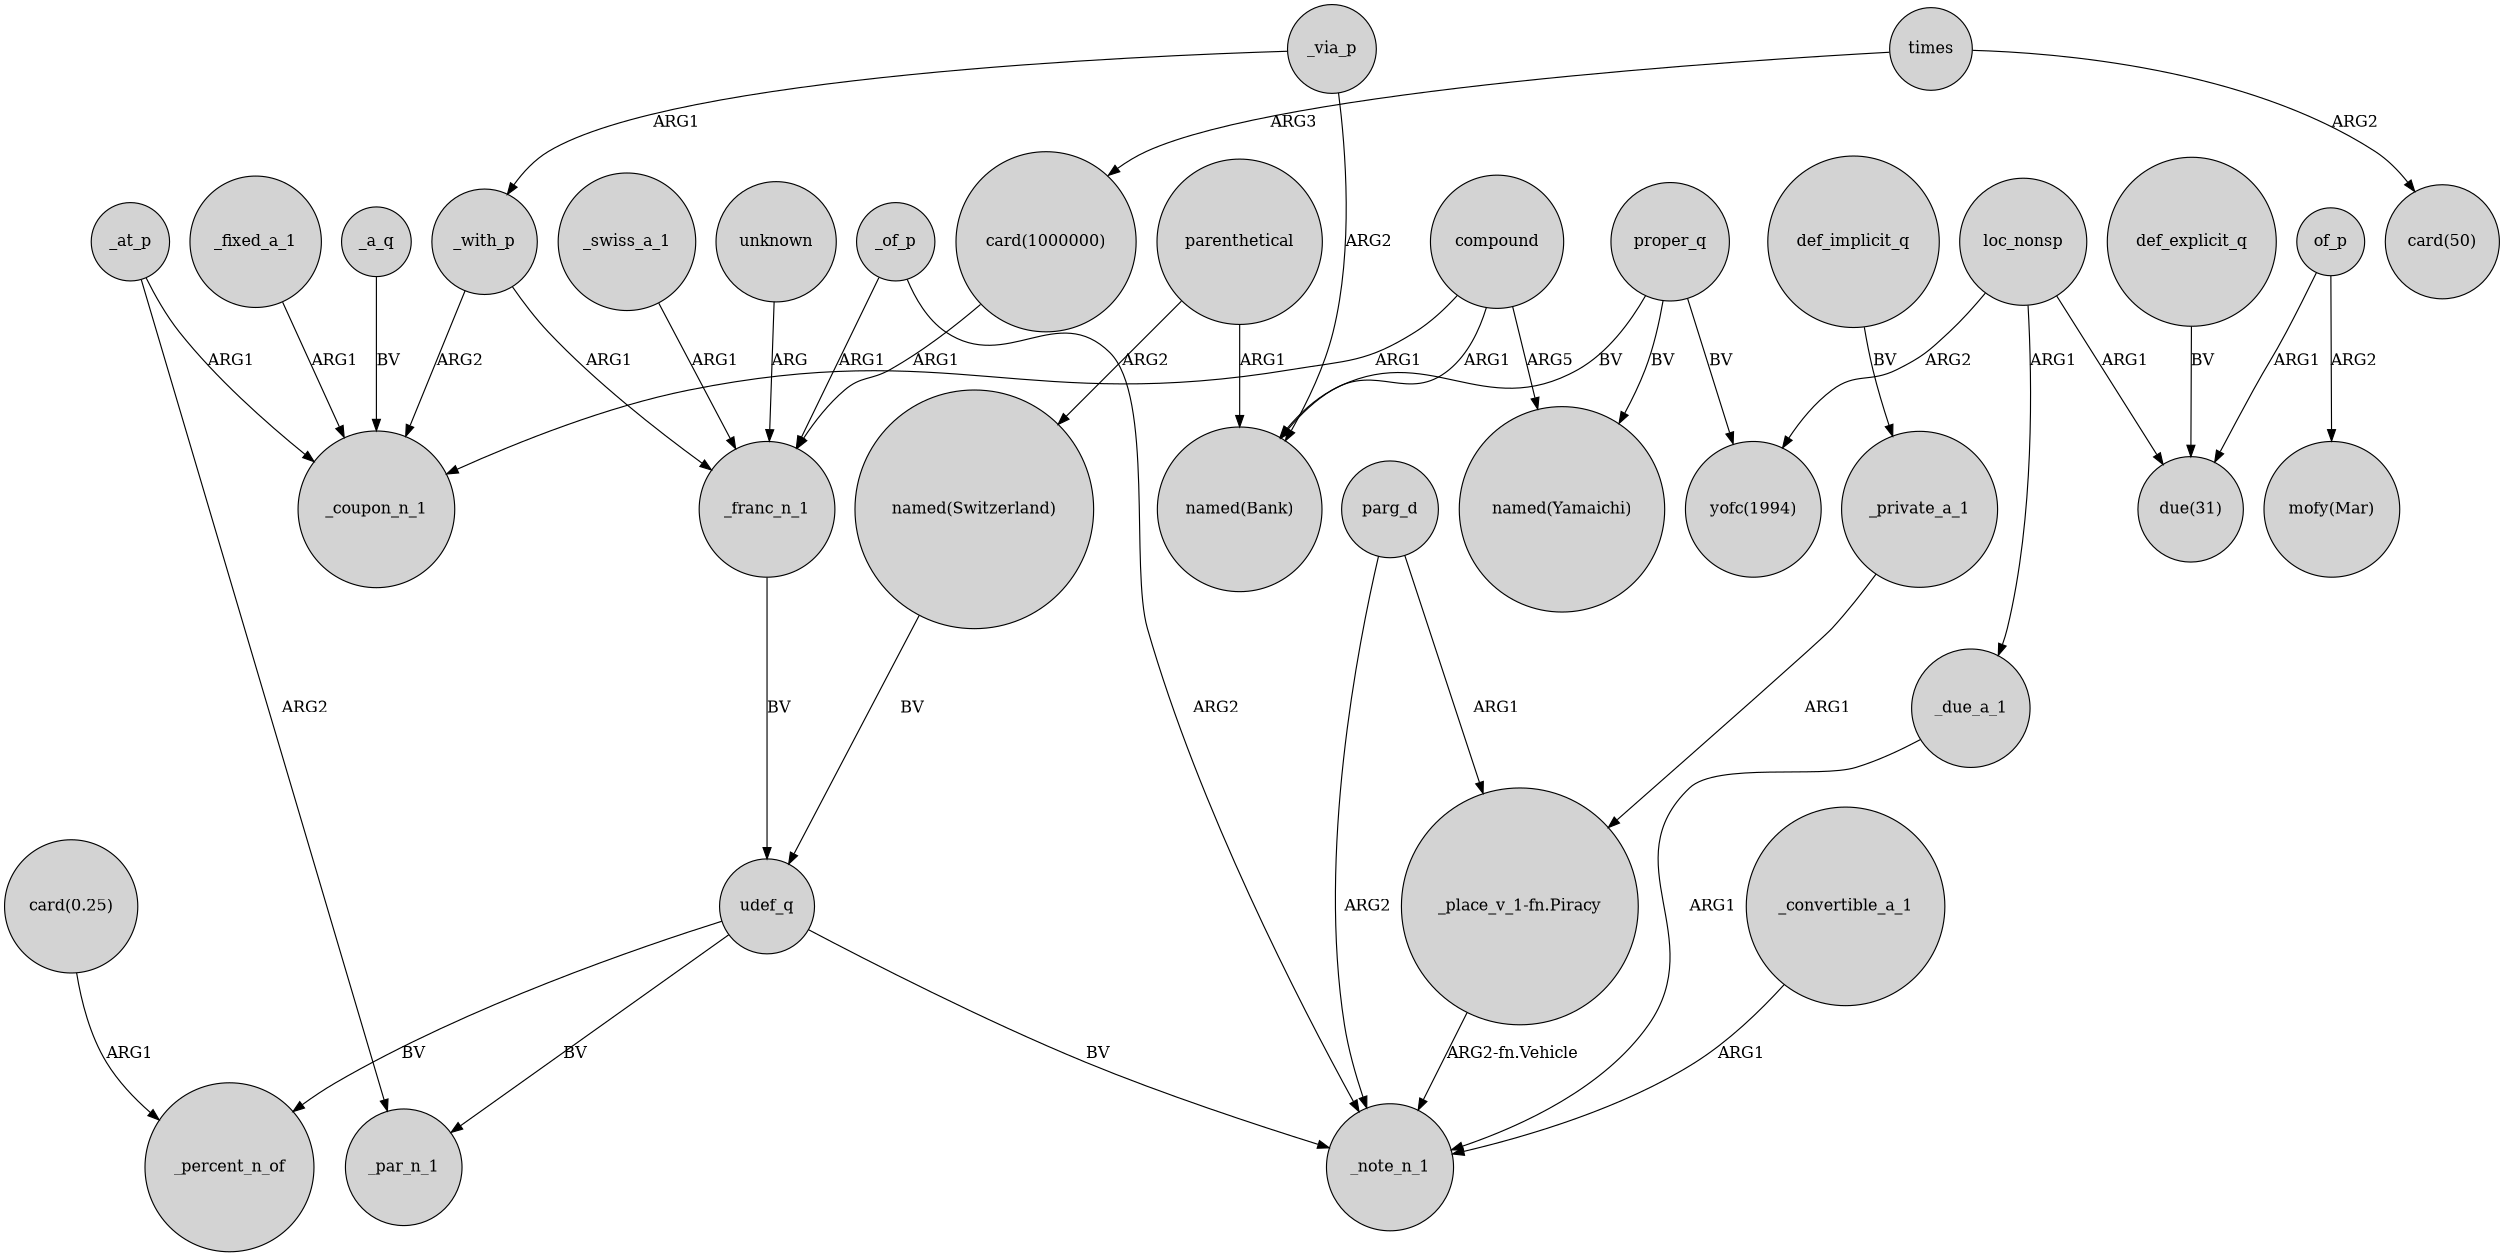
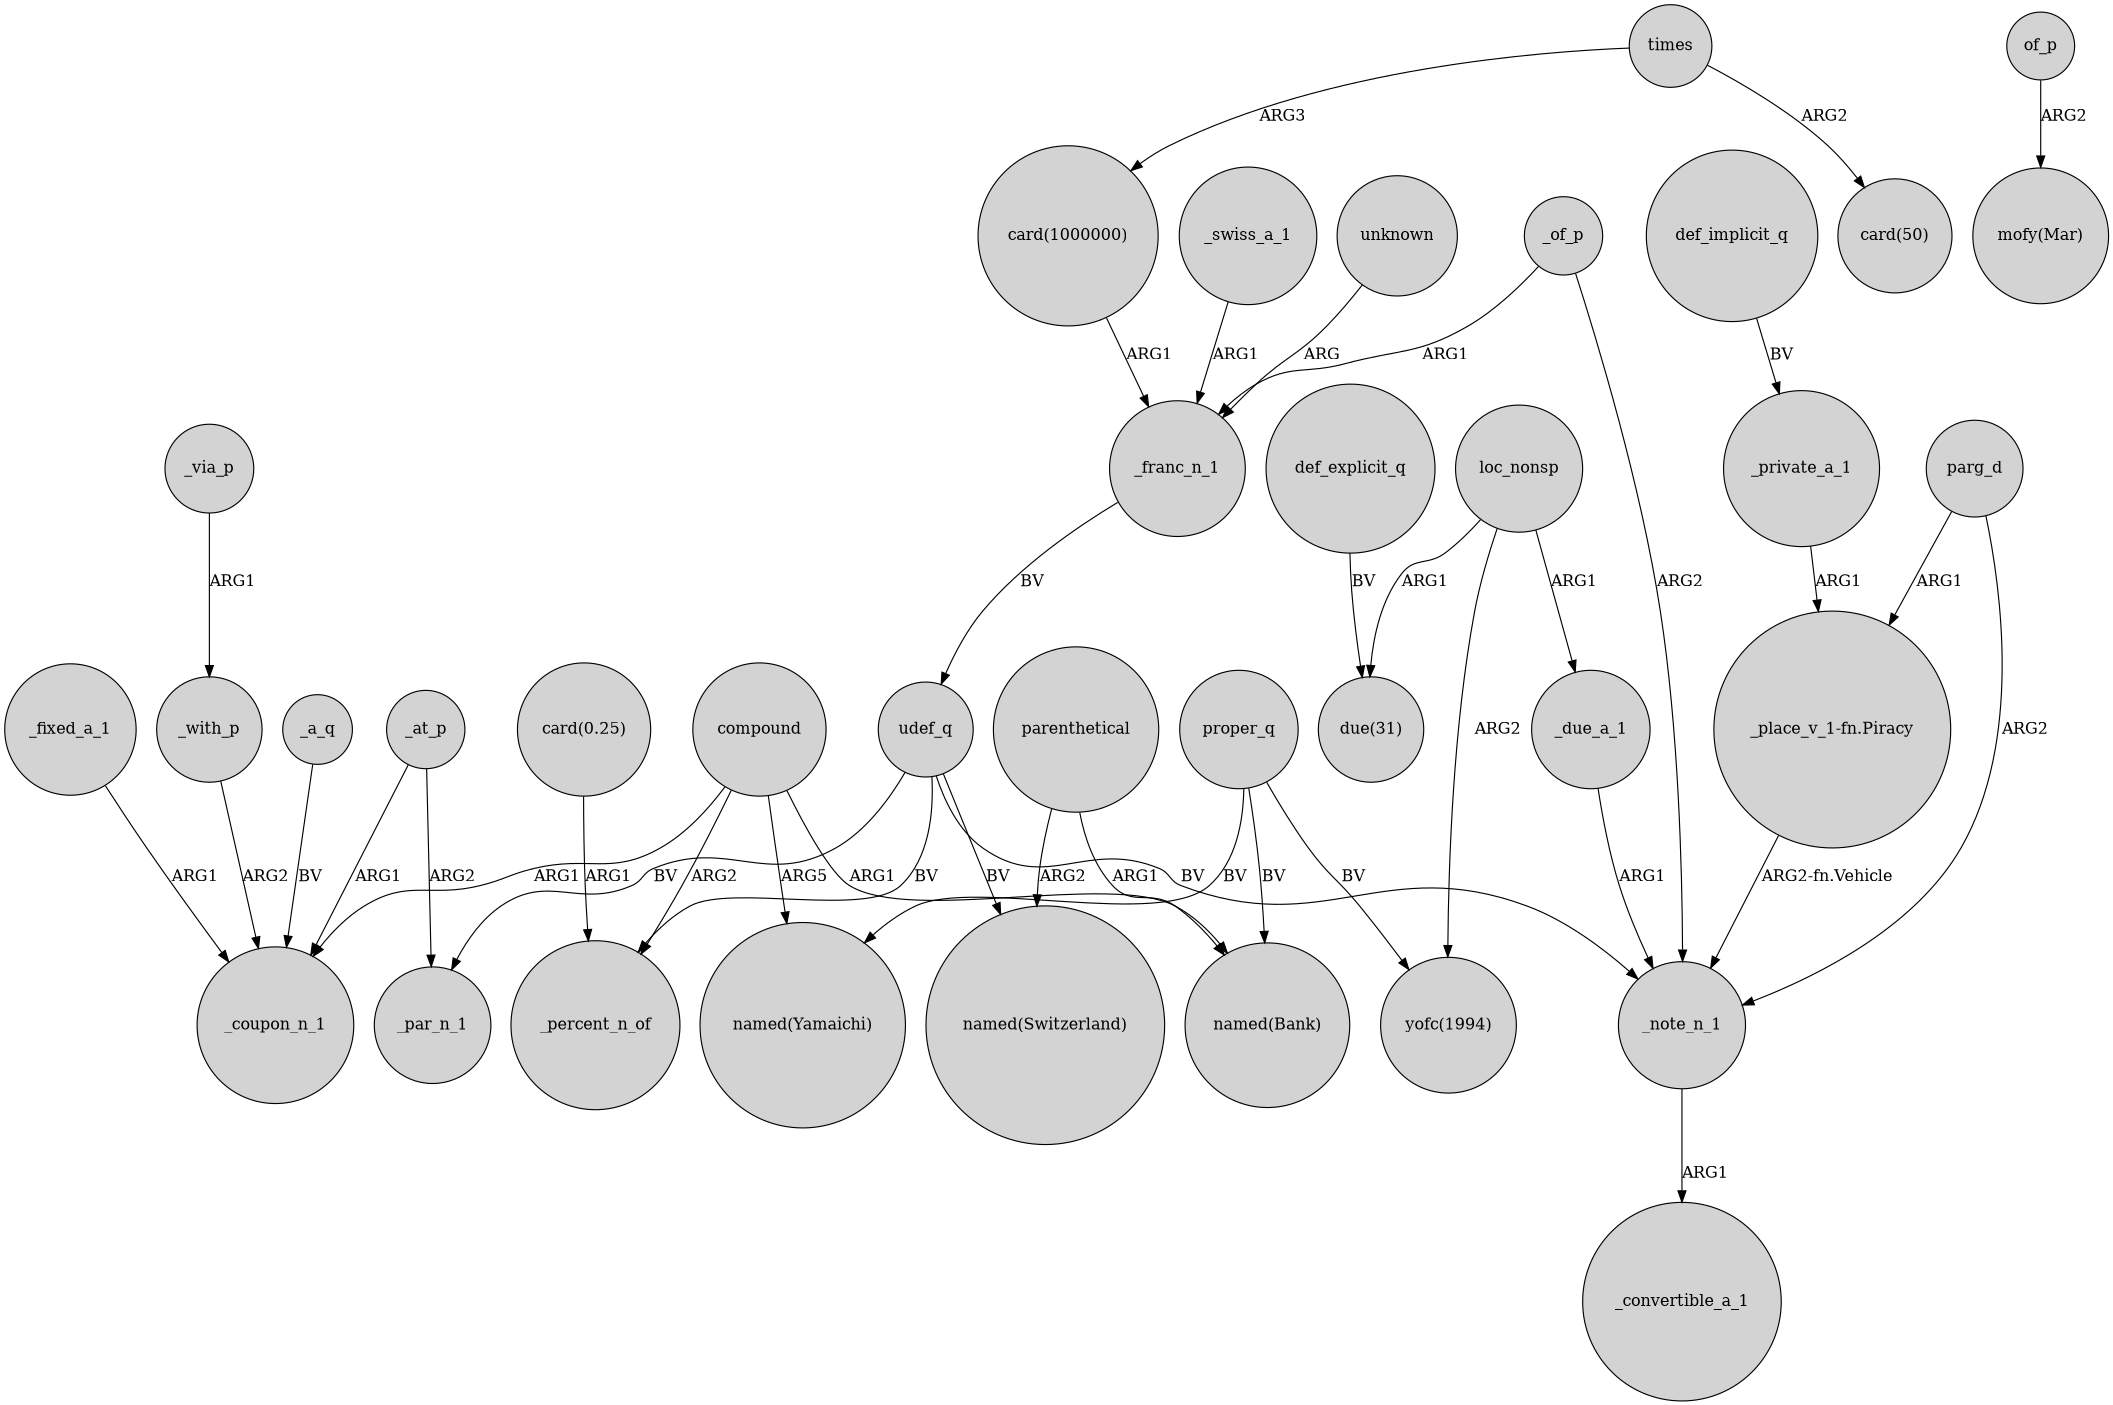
(1344, 266) -> none
(2269, 363) -> none
(600, 382) -> none
(857, 734) -> (975, 852)
none -> (691, 868)
(1638, 1093) -> (1682, 1140)
